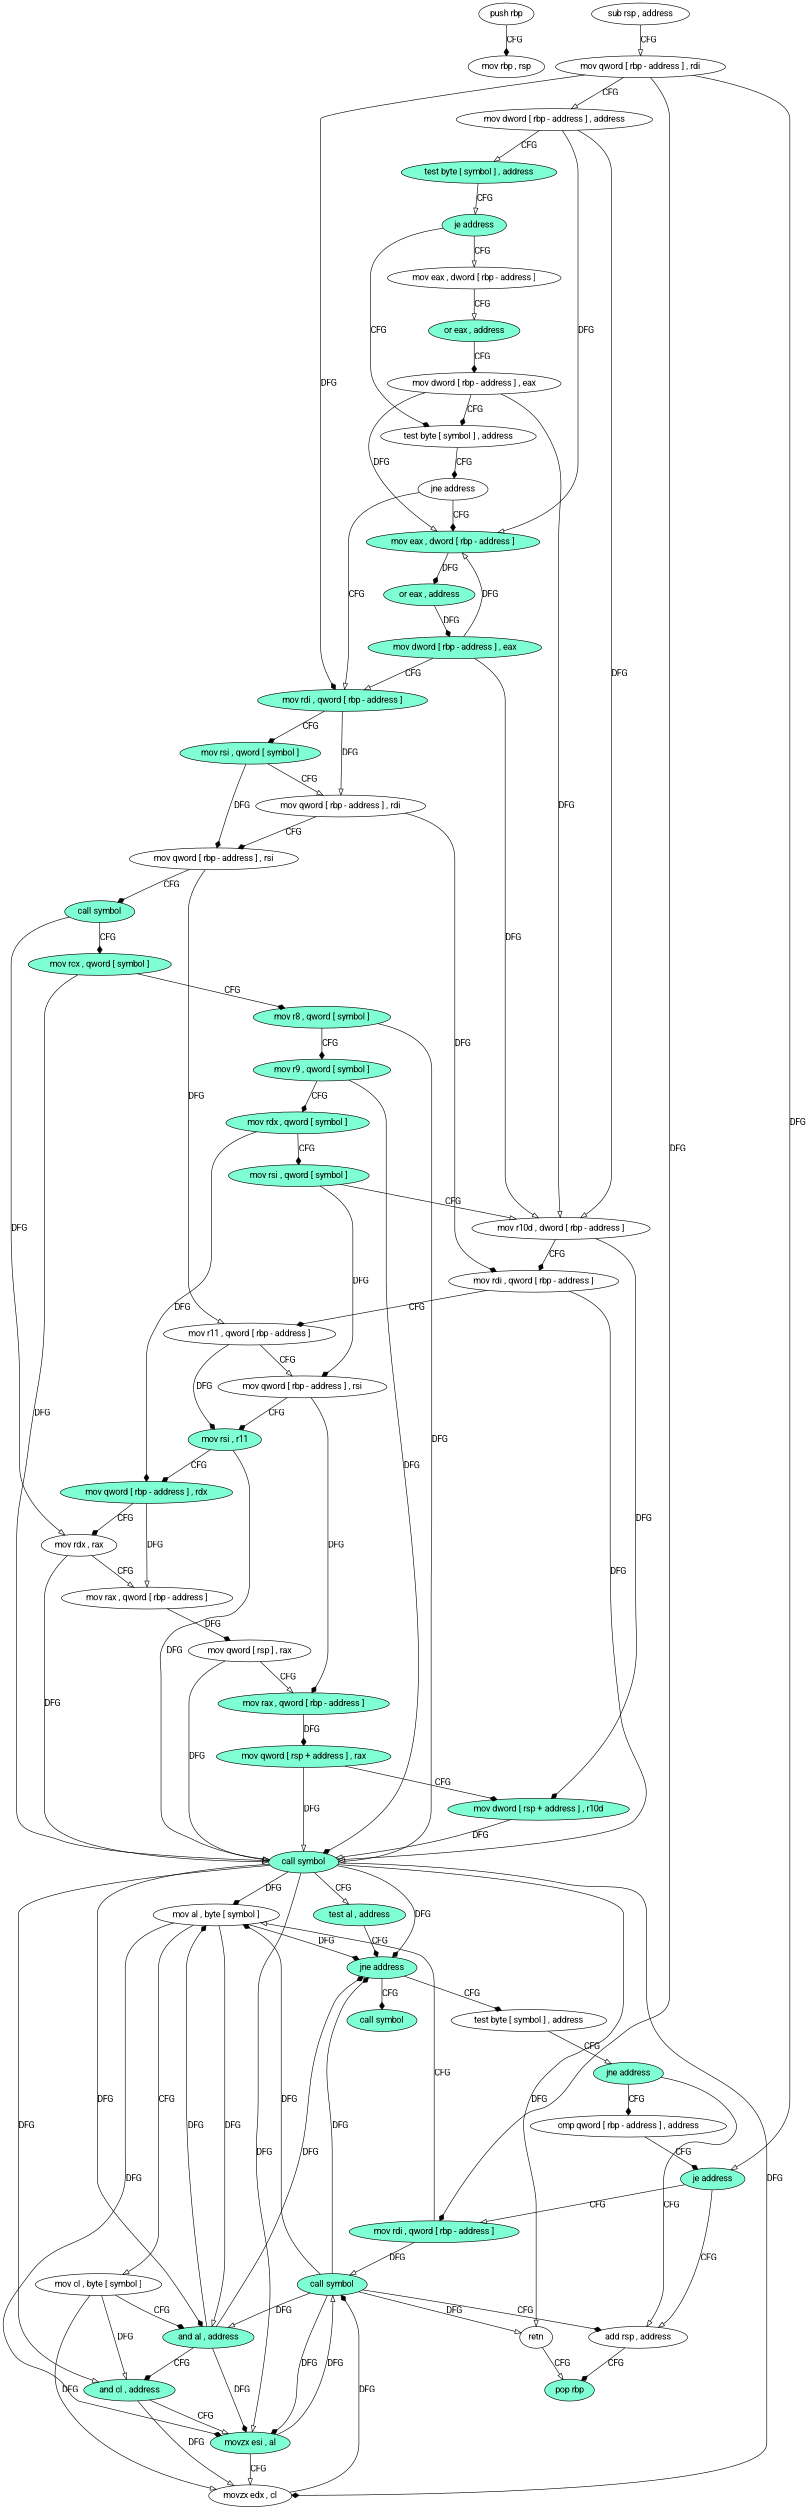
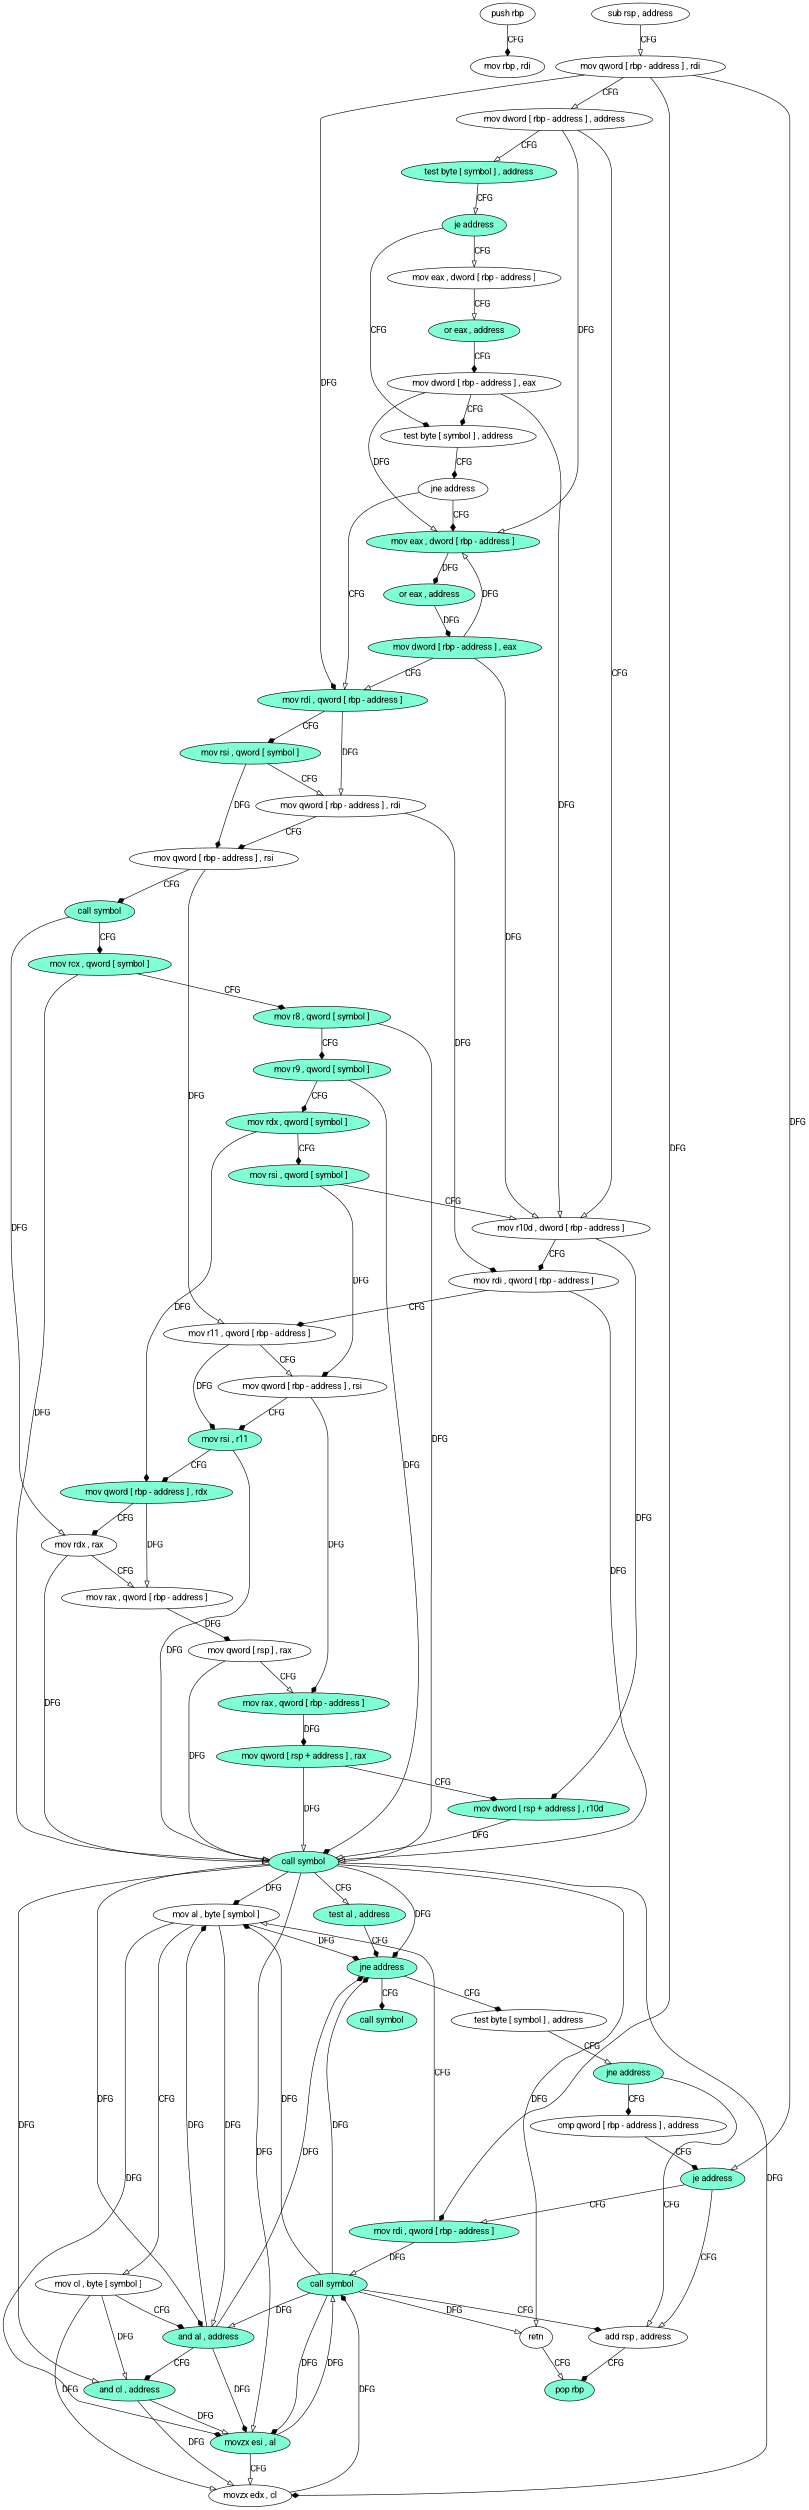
(506, 67) -> (508, 67)
(620, 674) -> (620, 674)
(206, 2417) -> (206, 2417)
